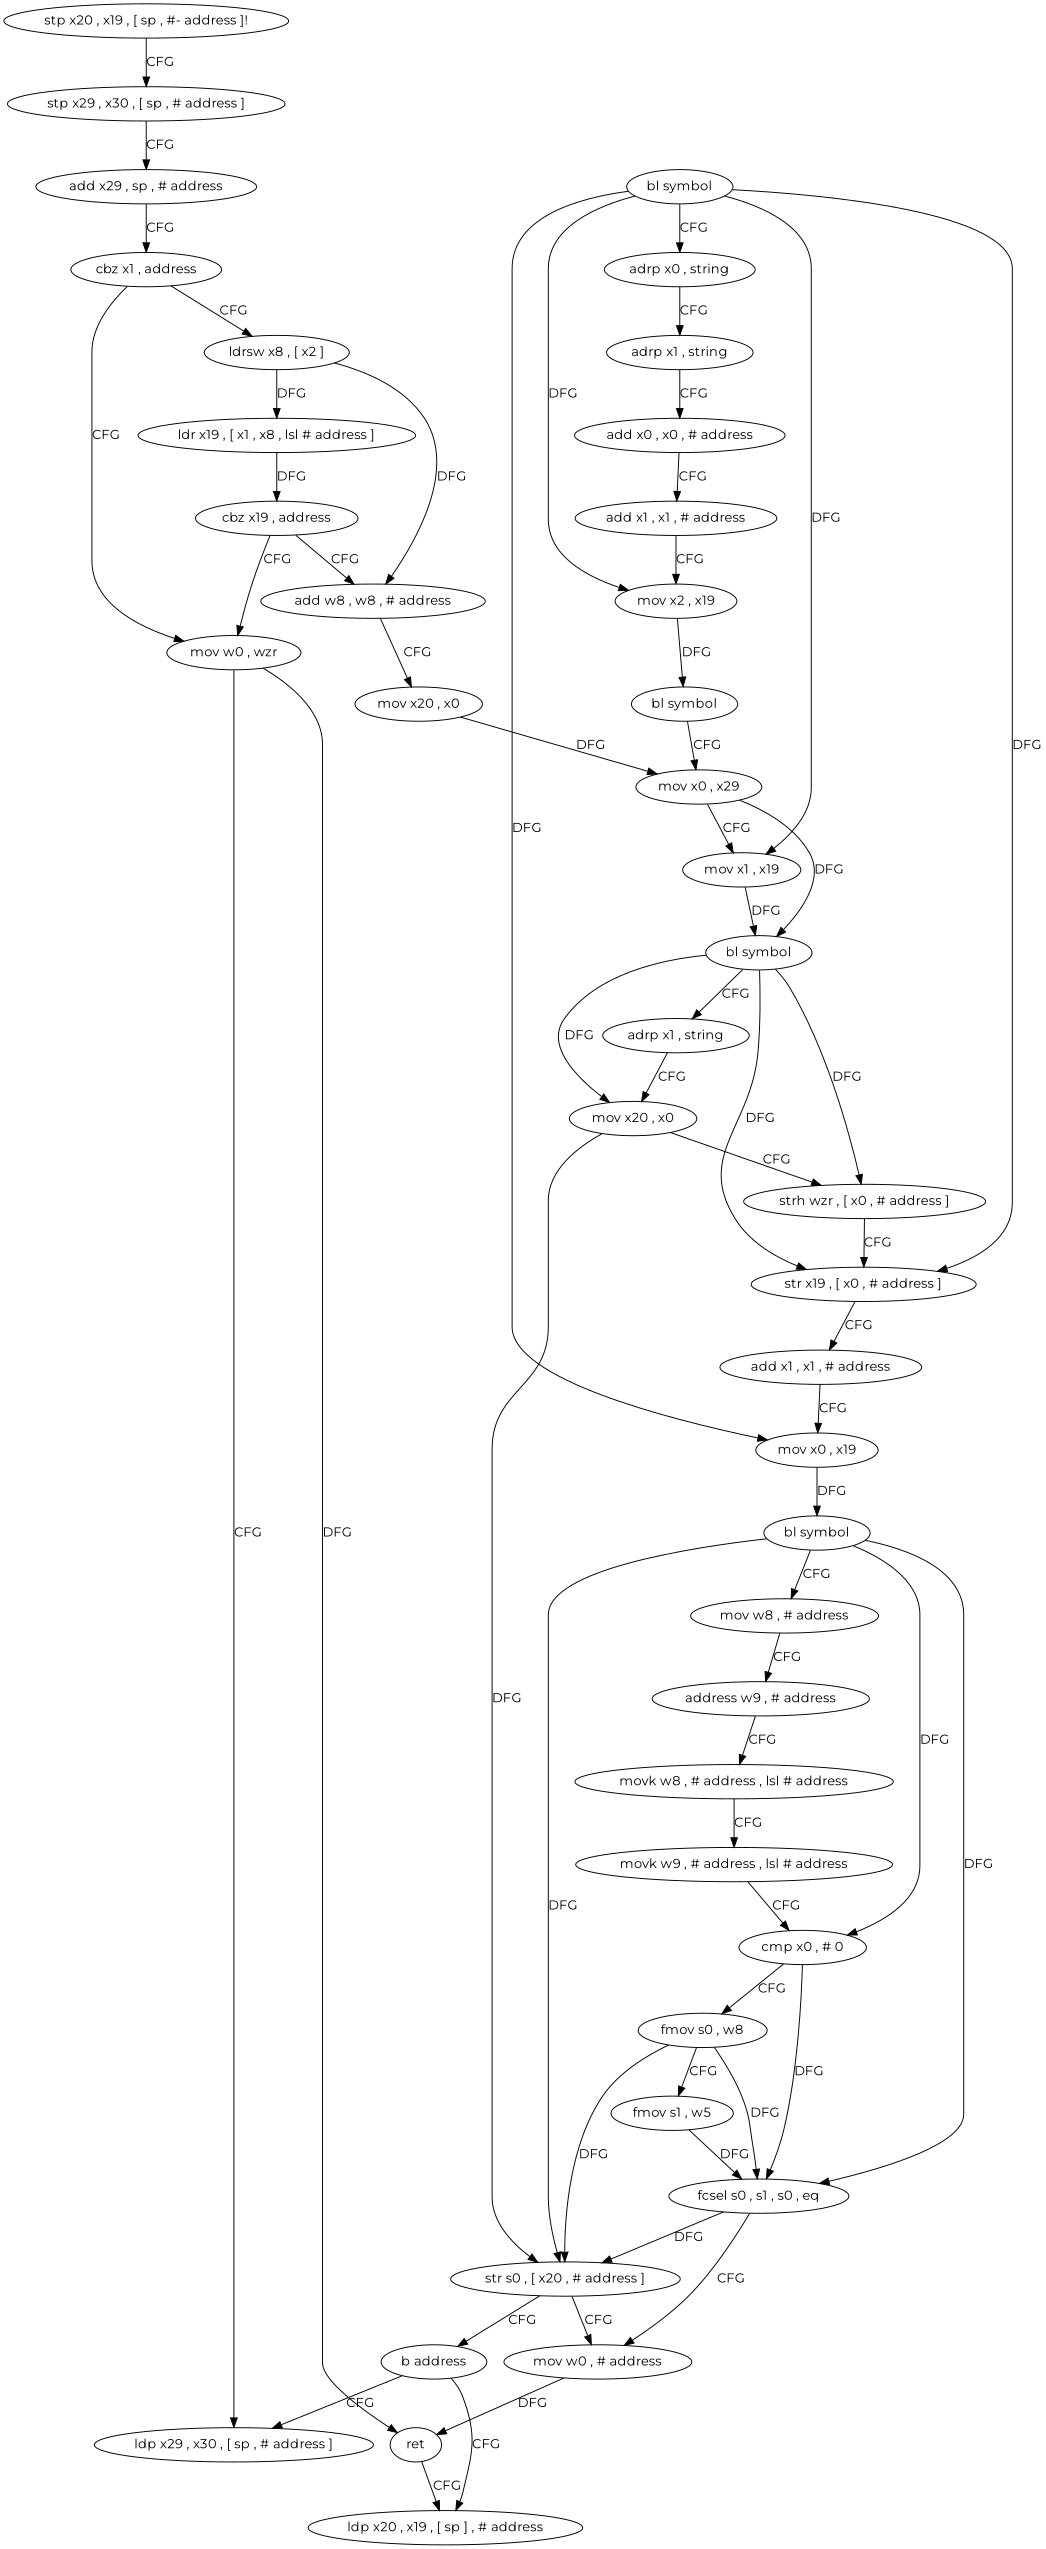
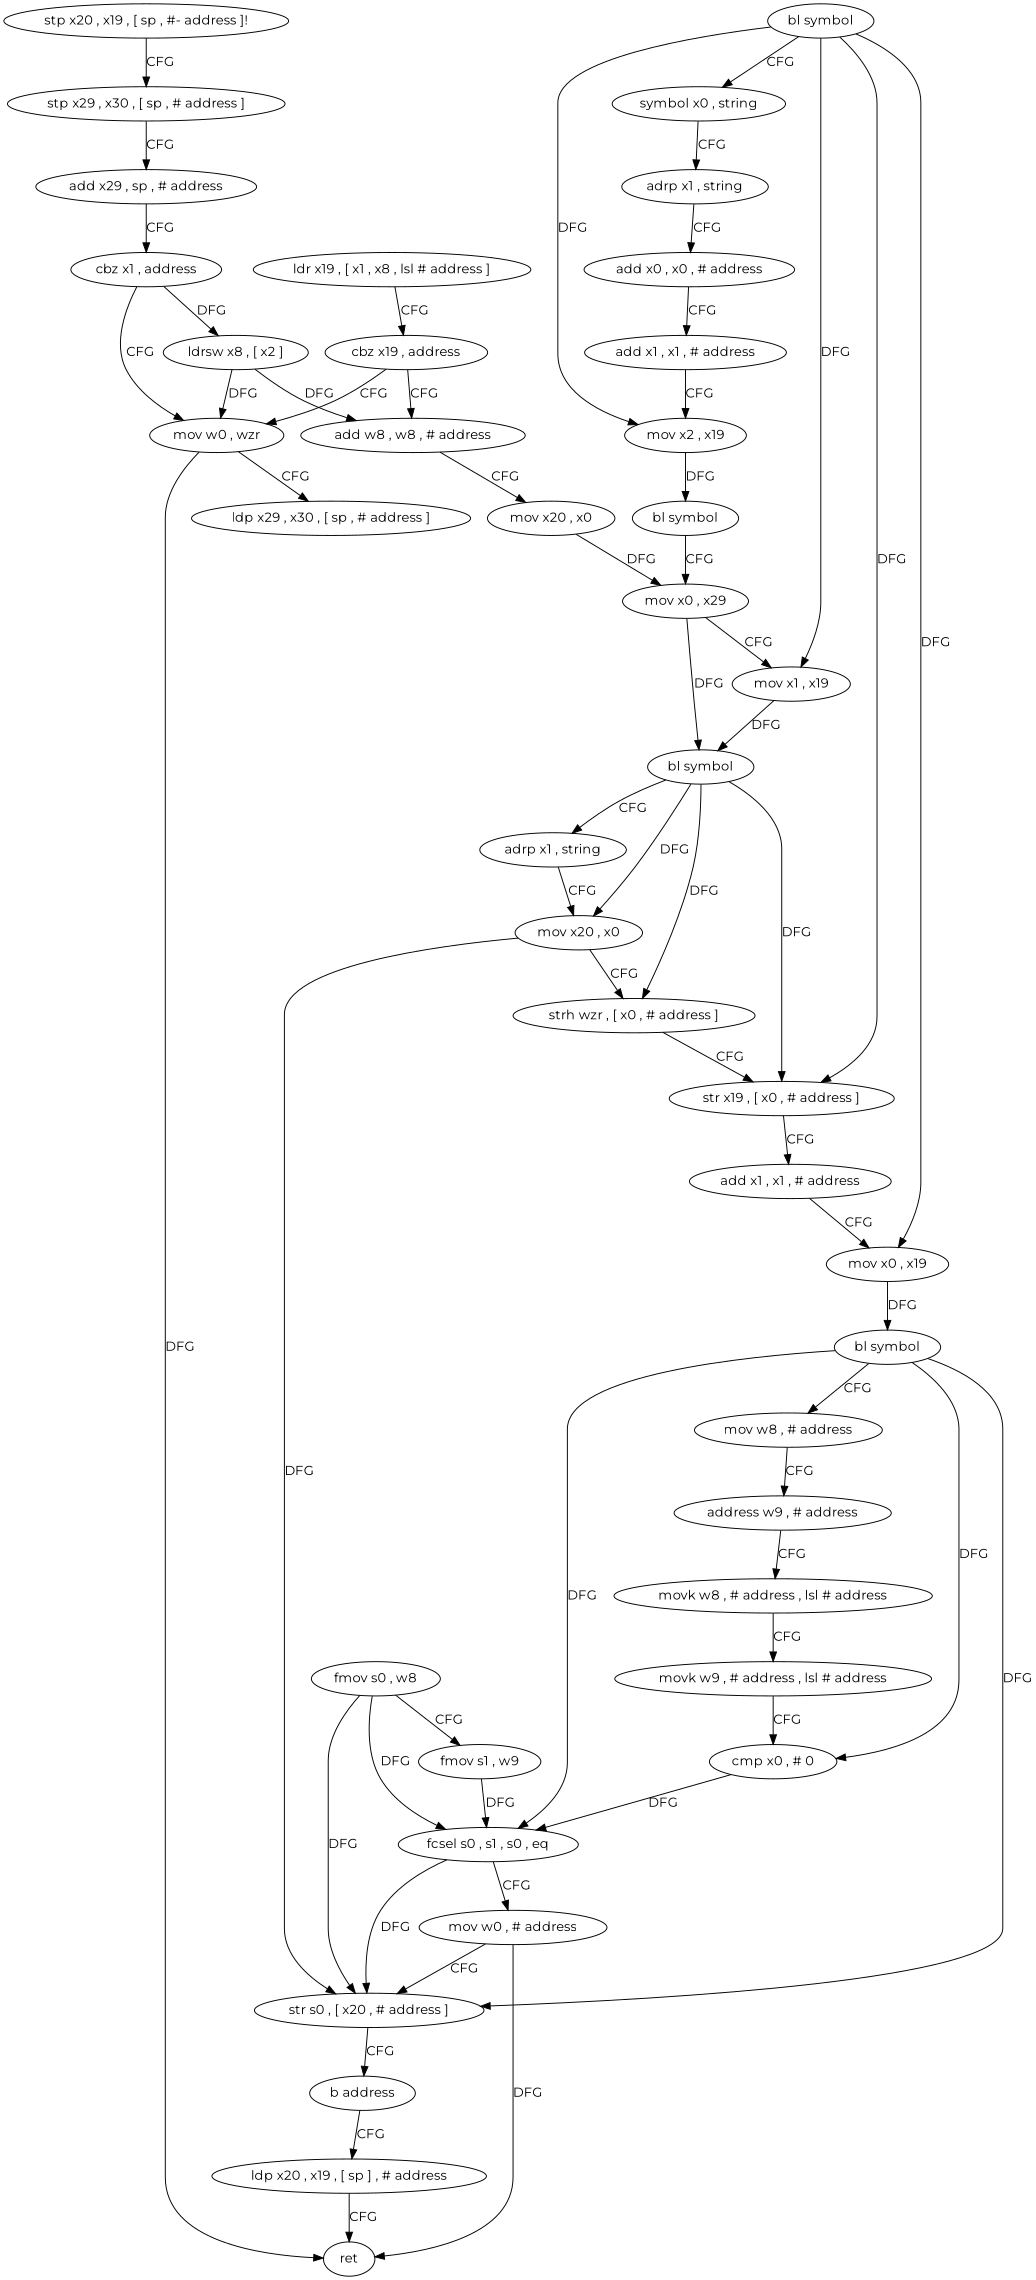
(680, 270) -> (699, 104)
(234, 311) -> (212, 311)
(277, 389) -> (227, 389)
(292, 477) -> (415, 311)
(756, 1986) -> none
(672, 2113) -> (480, 1762)
(580, 2316) -> (445, 1966)
(342, 2400) -> none
(429, 2481) -> (349, 2213)
